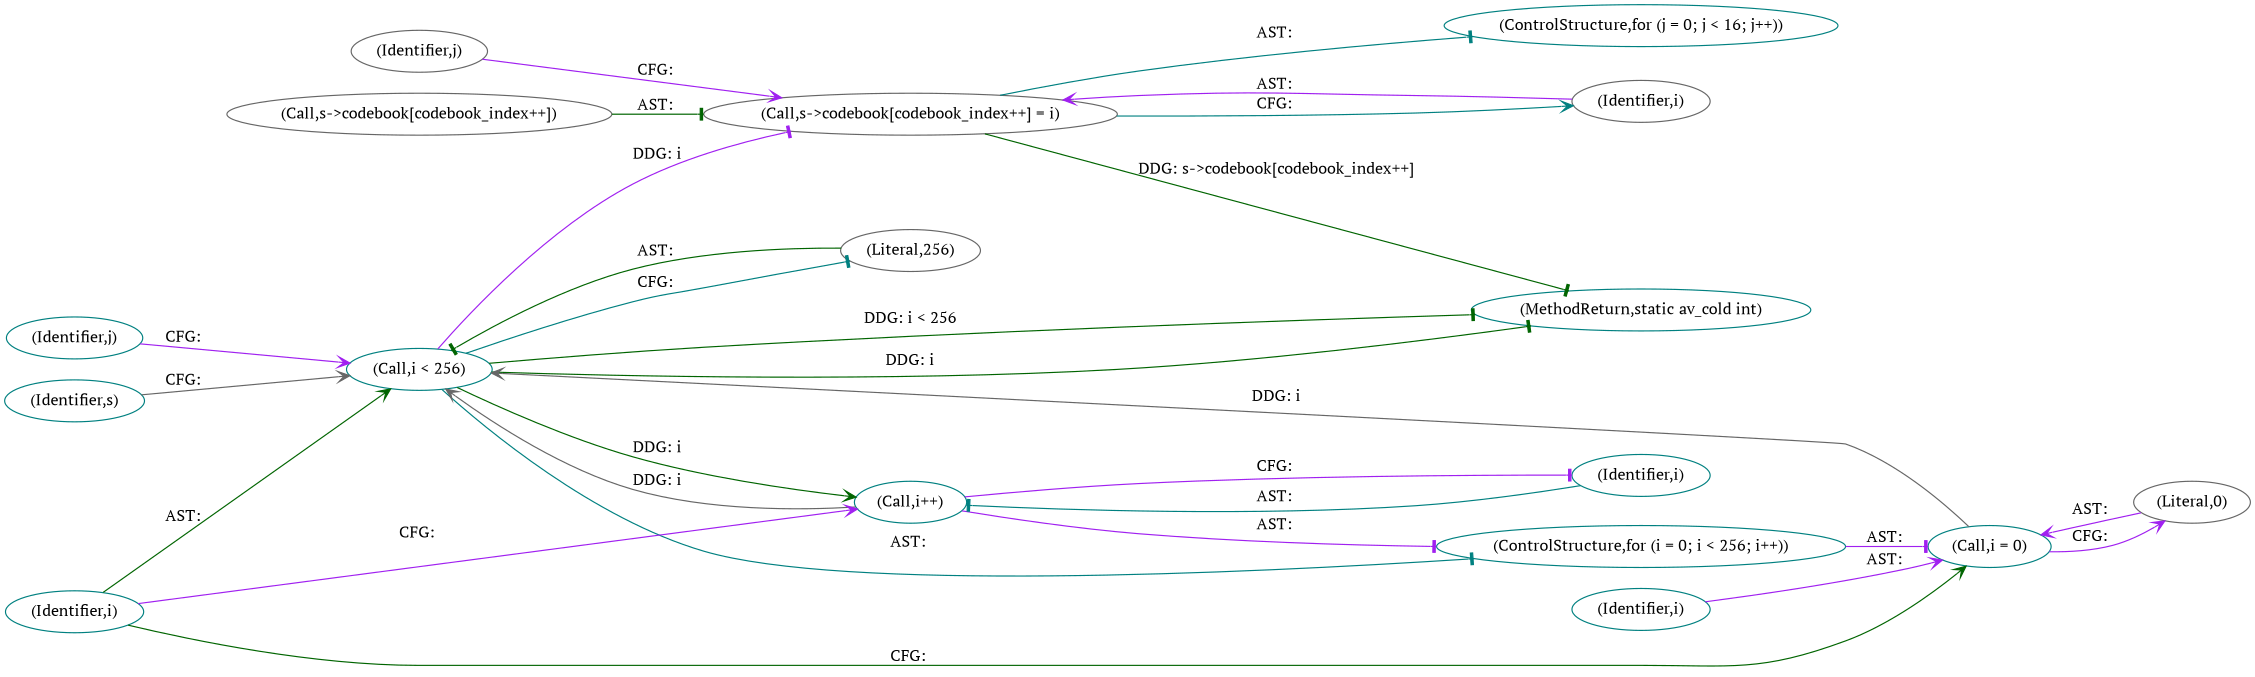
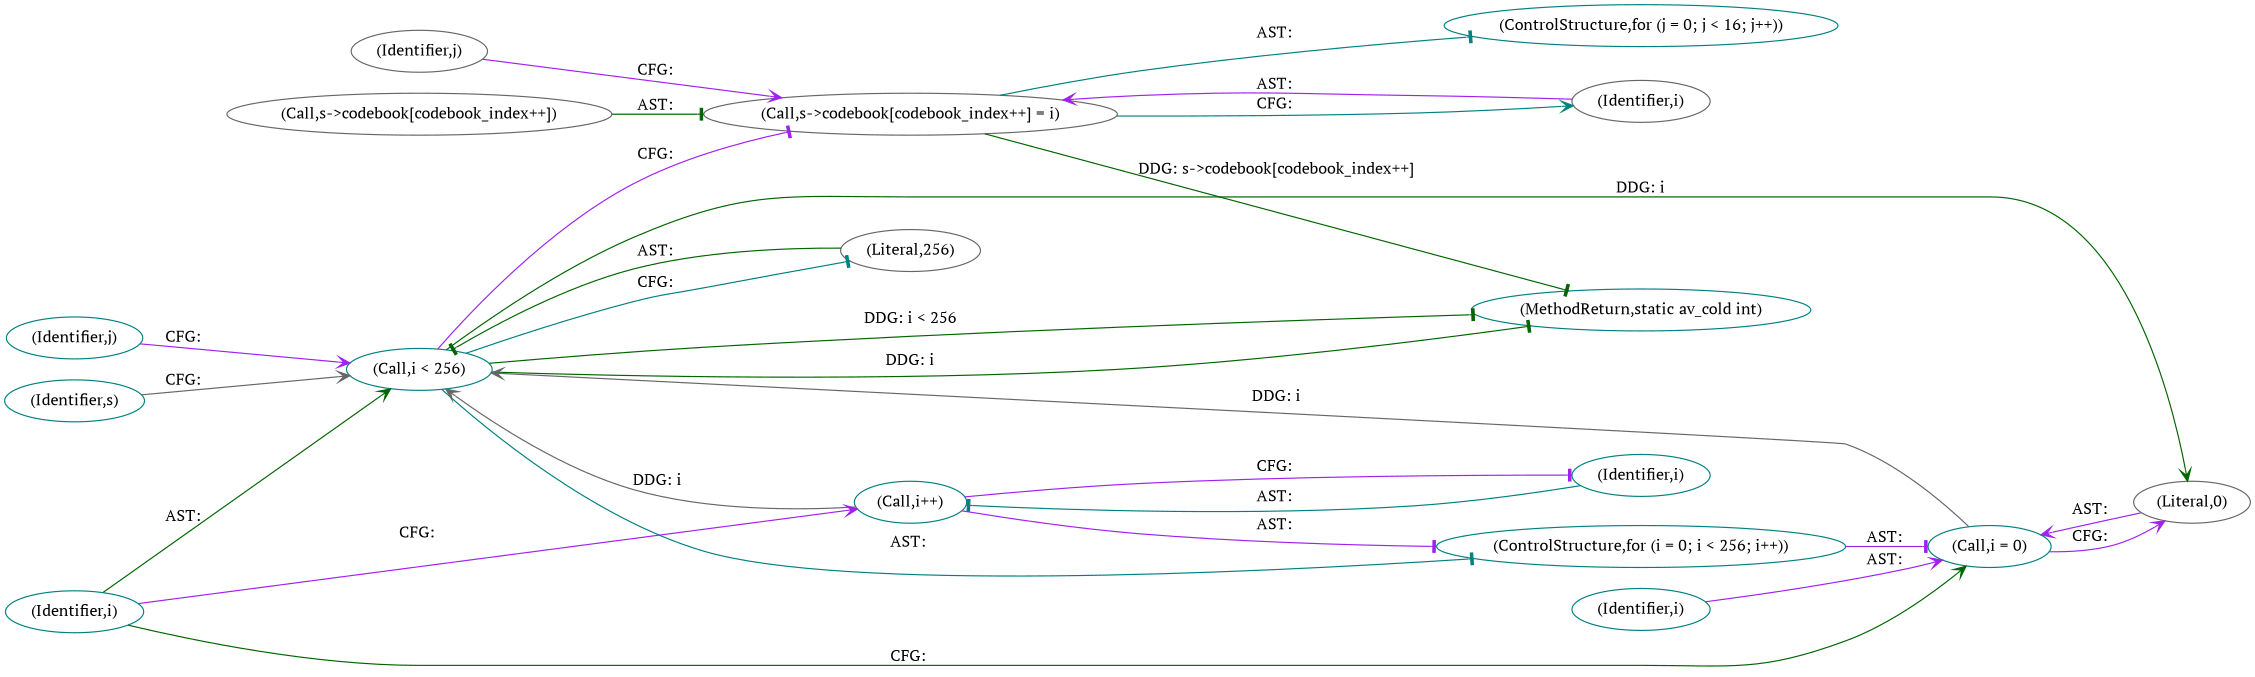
(658, 154) -> (658, 154)
(646, 460) -> (1380, 197)
